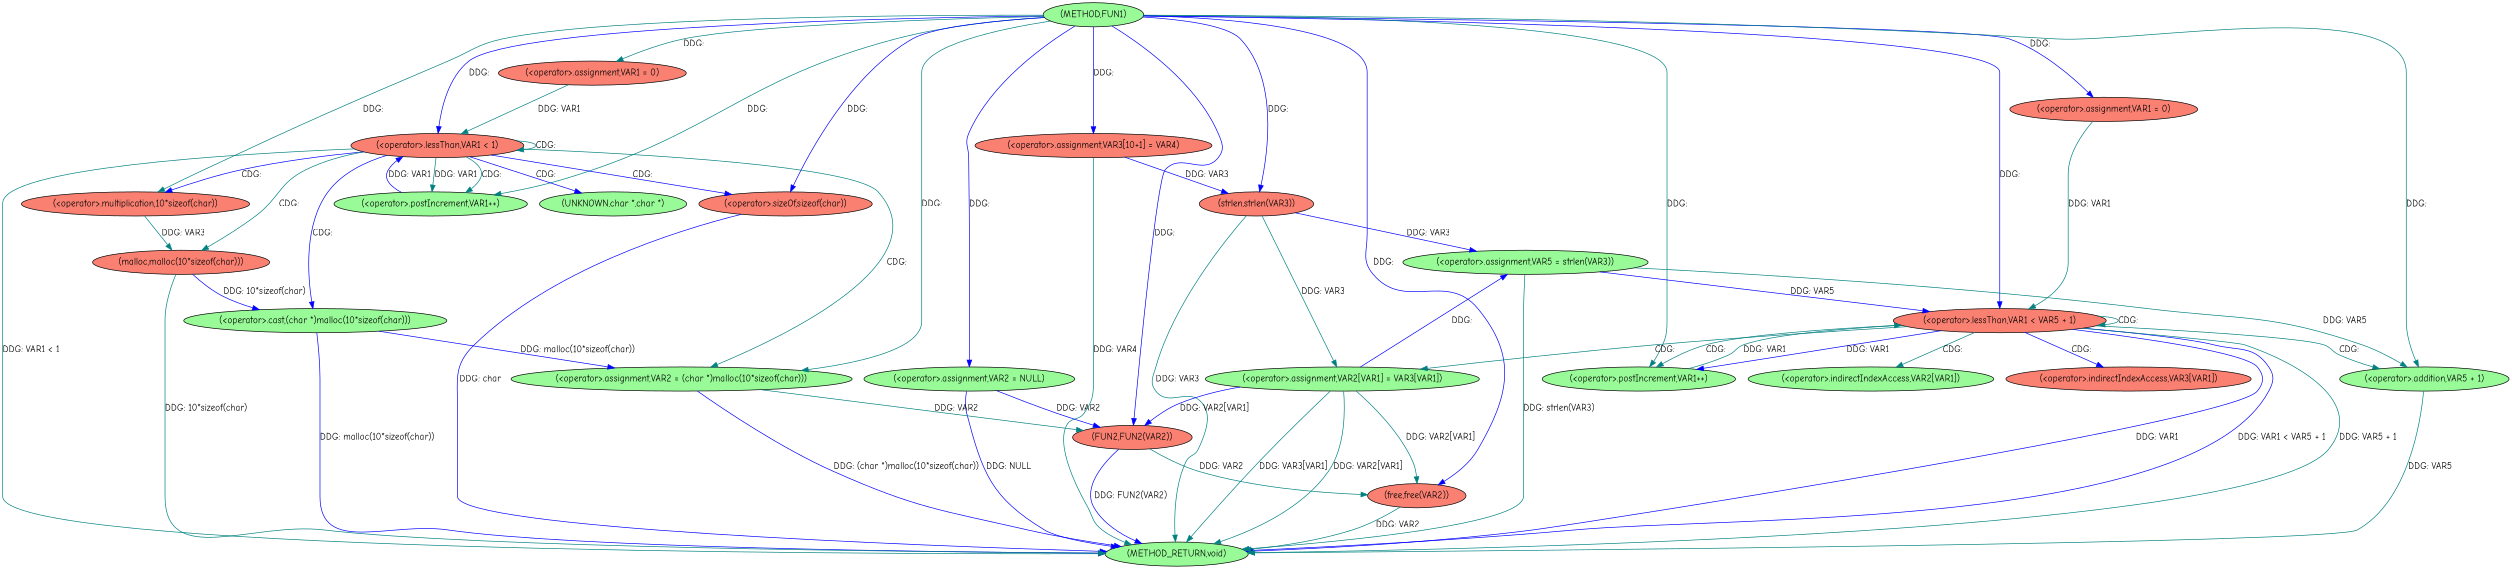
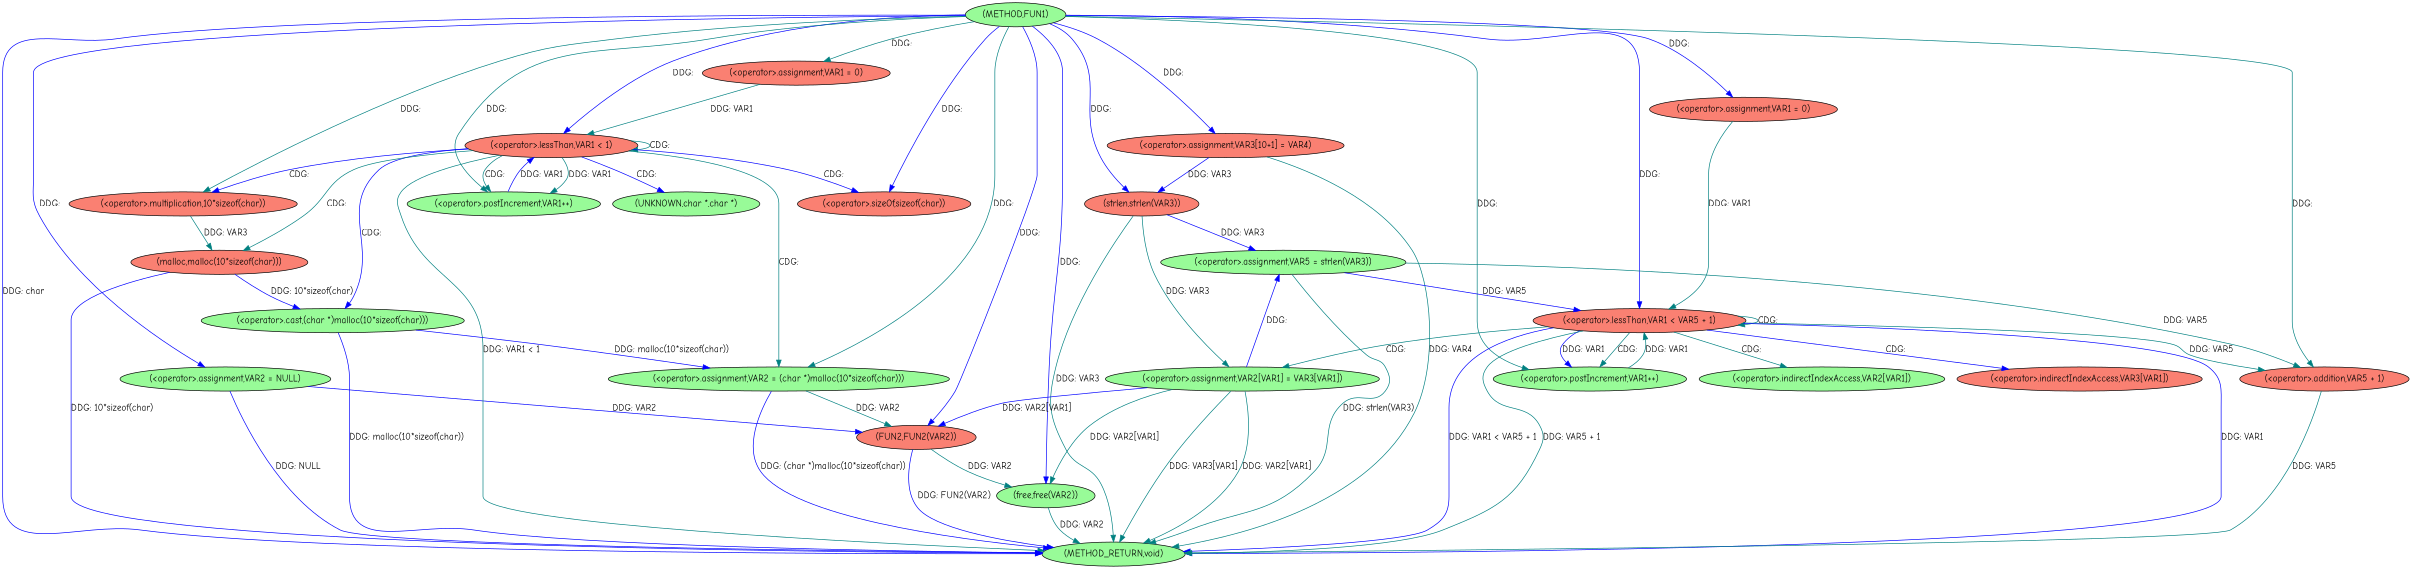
(2351, 350) -> (2212, 350)
(2424, 379) -> (2324, 379)
(1417, 496) -> (1046, 496)
(549, 520) -> (3, 321)
(507, 542) -> (343, 537)
